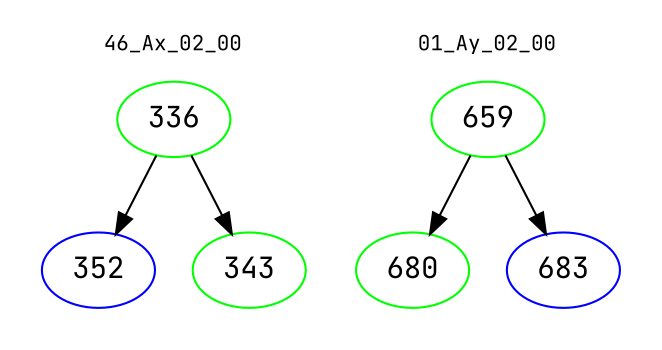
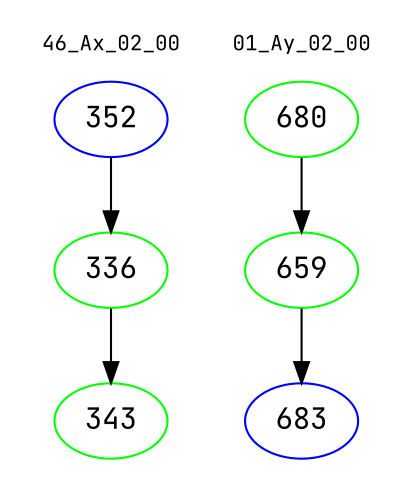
(141, 185) -> (111, 185)
(455, 185) -> (302, 185)
